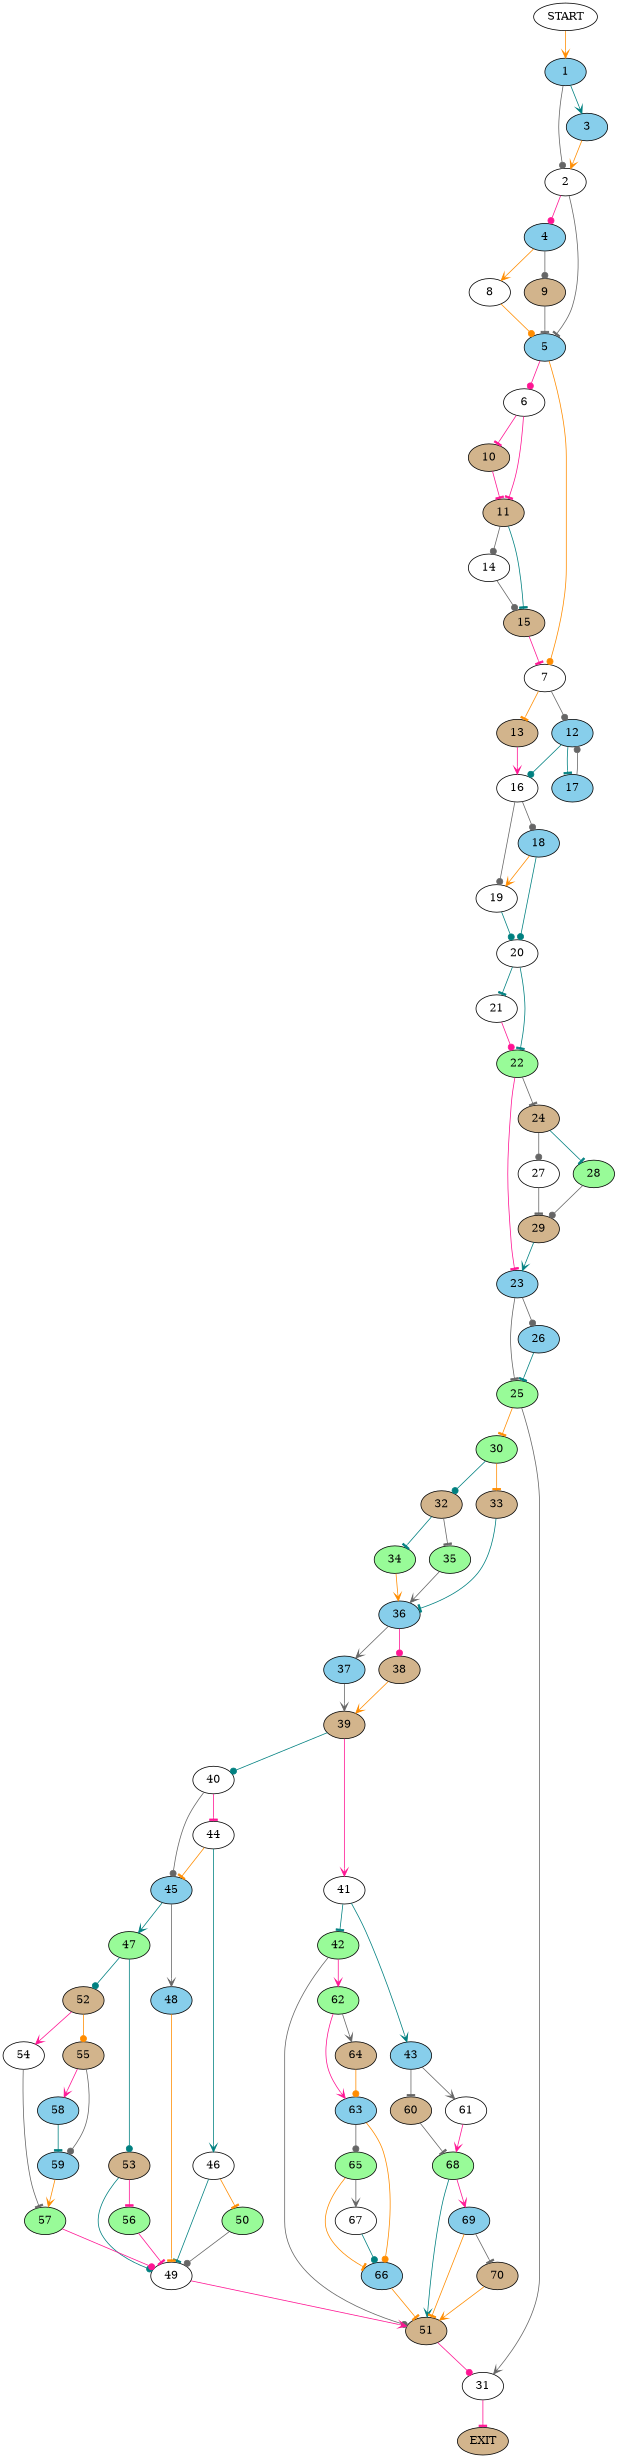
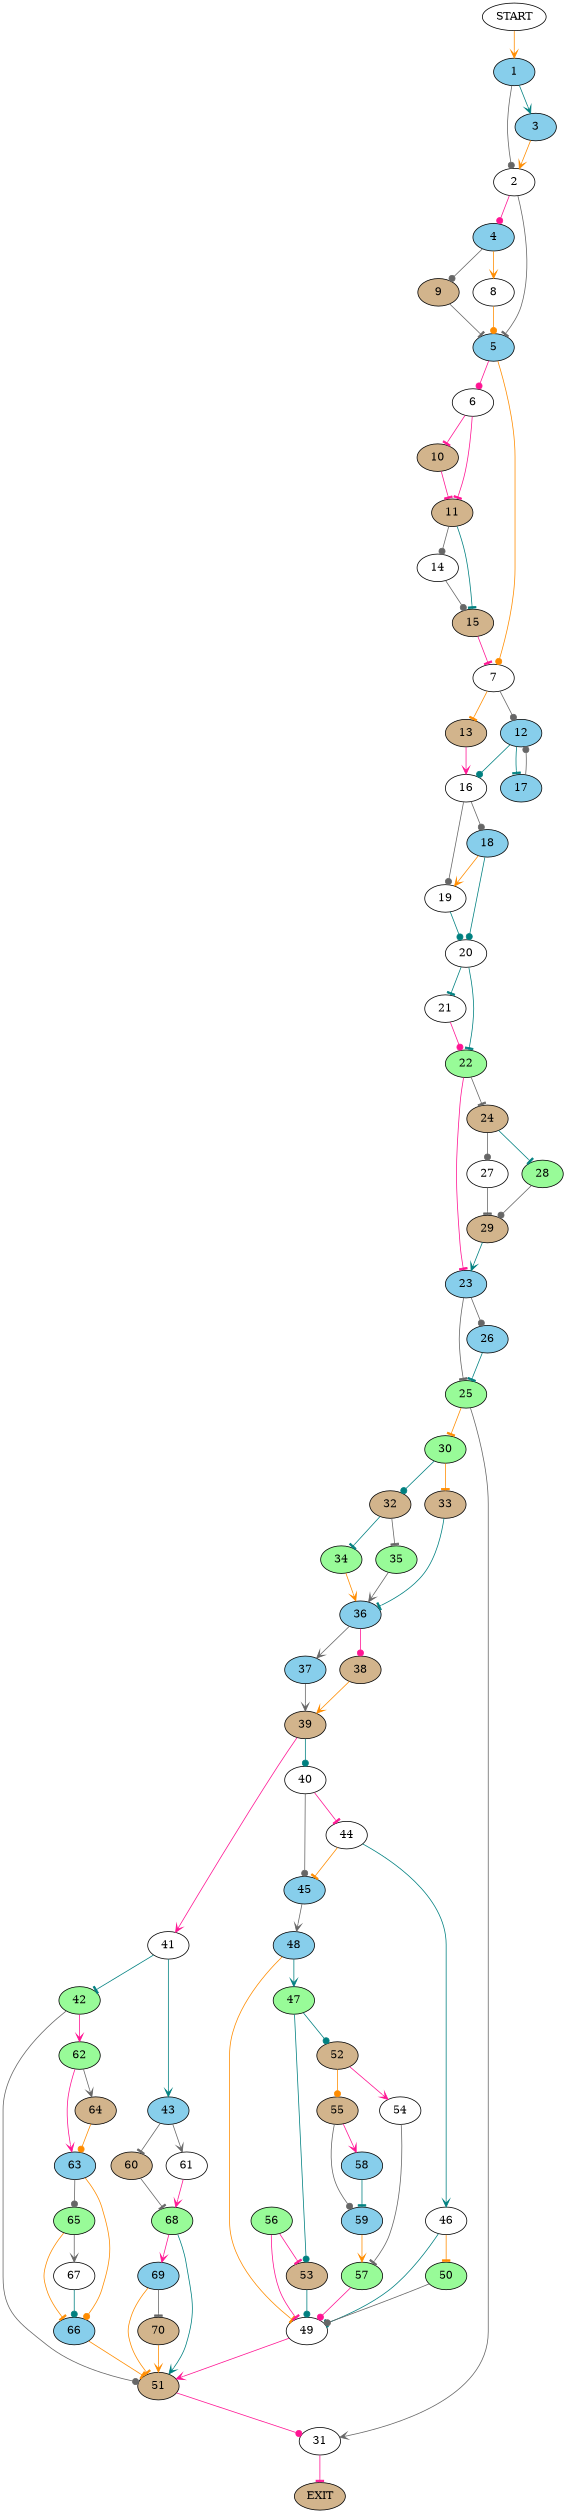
(153, 1915) -> (294, 1969)
(129, 2191) -> (288, 2247)
